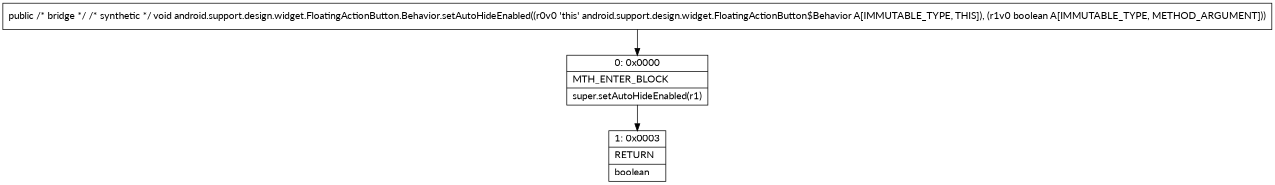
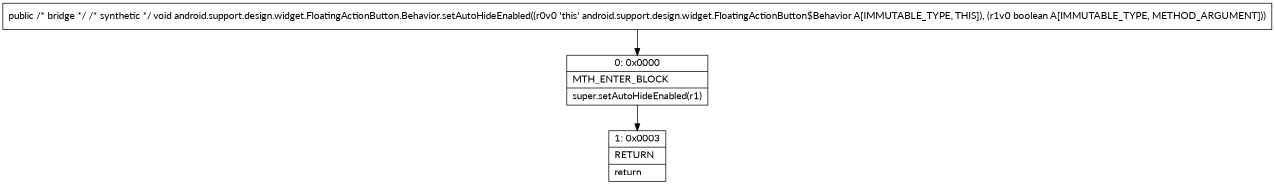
(632, 172) -> (628, 172)
